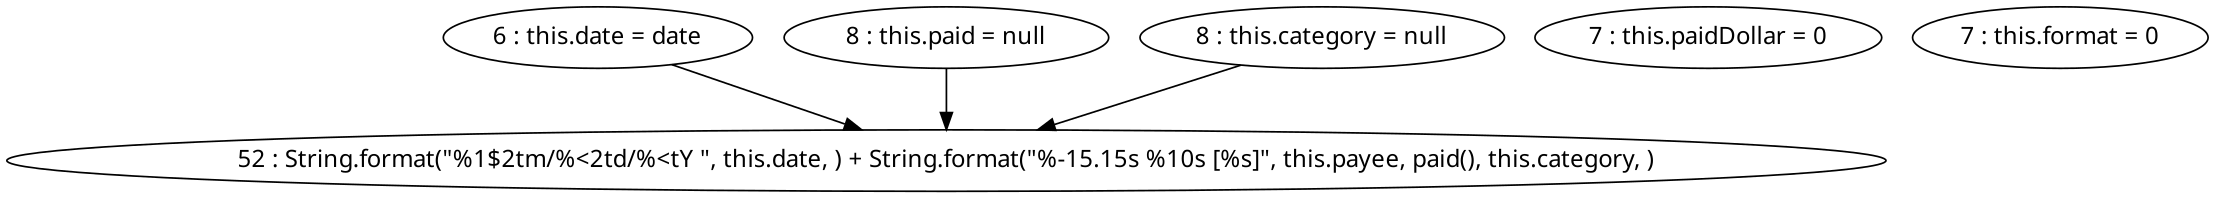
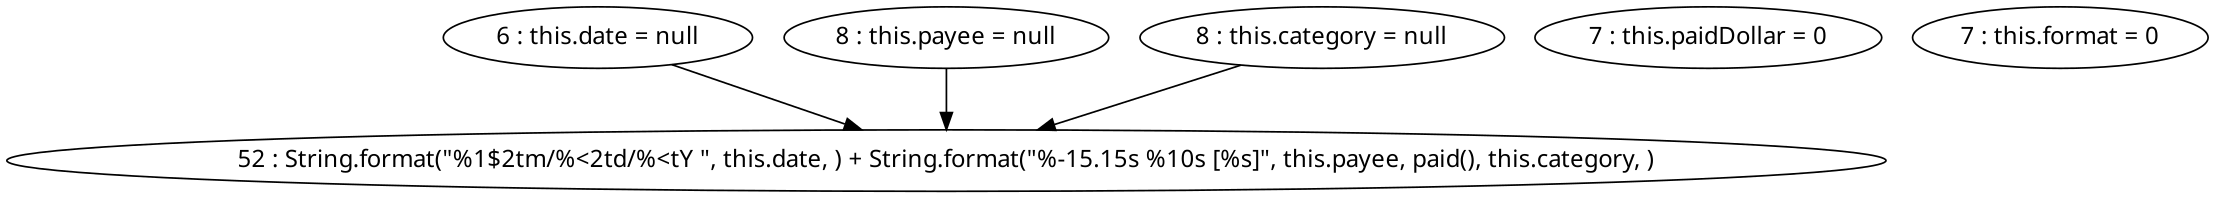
(598, 38) -> (598, 38)
(946, 38) -> (946, 38)
